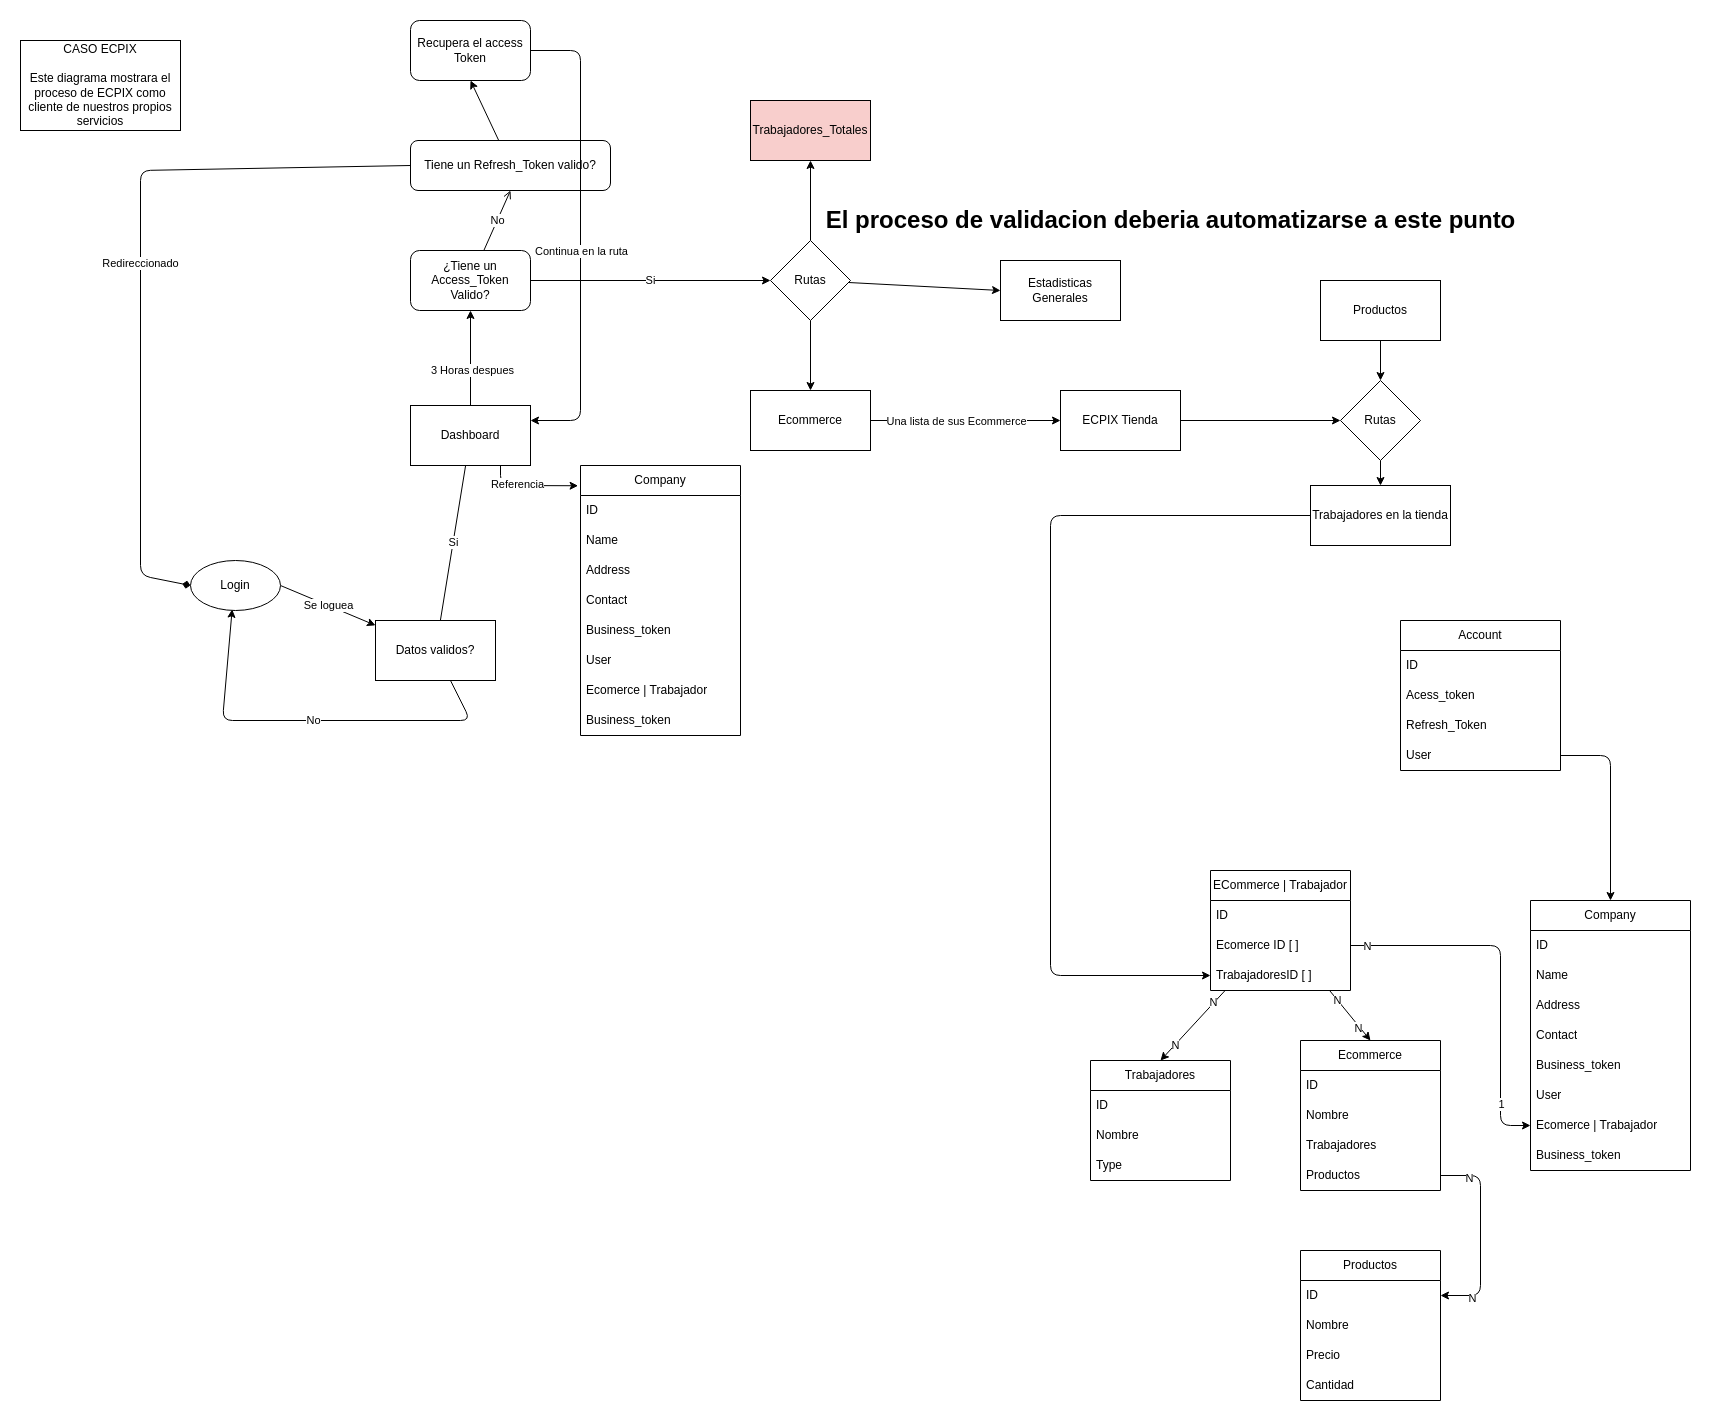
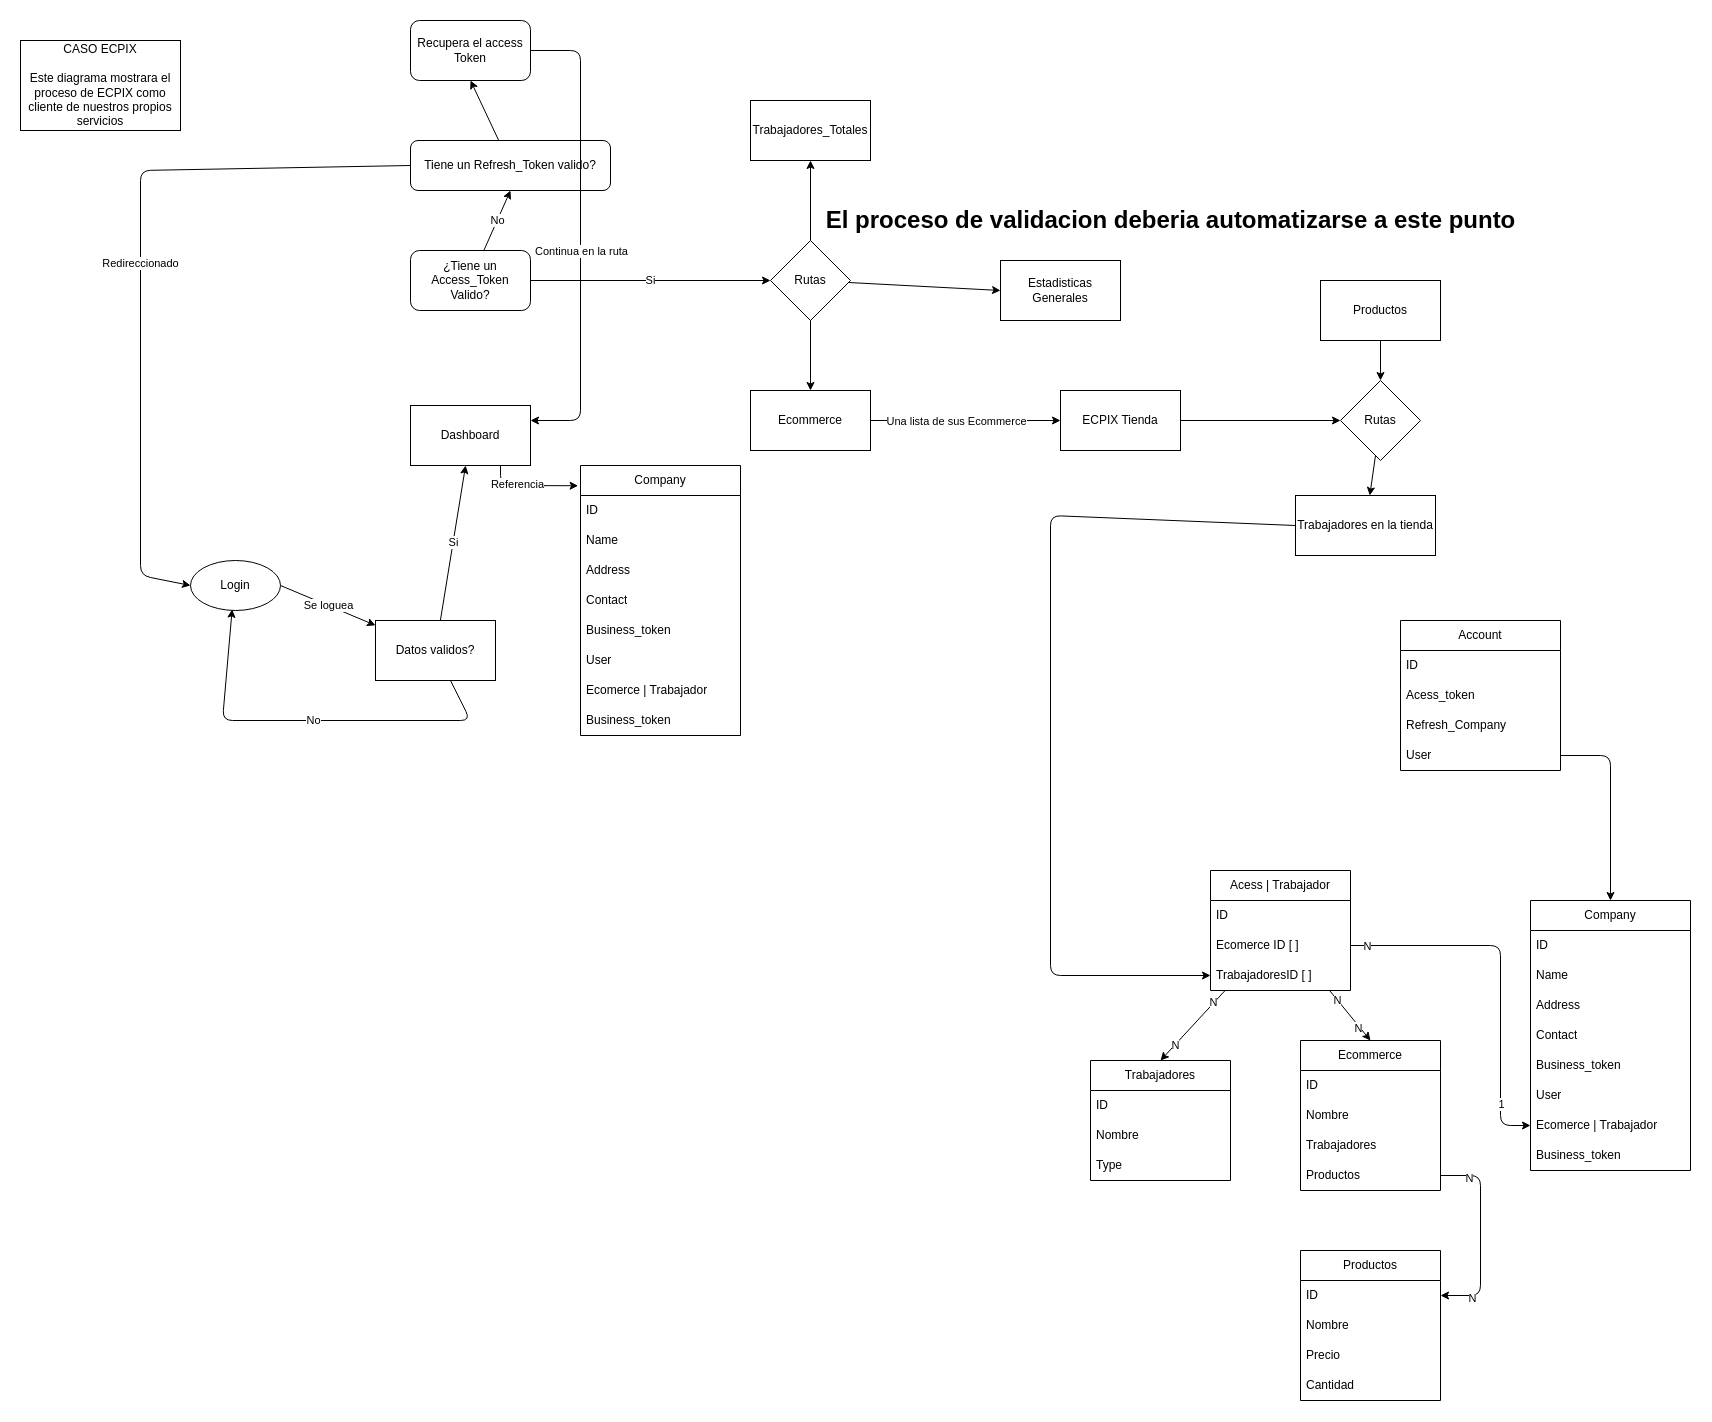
(811, 131) -> (811, 131)
(508, 196) -> (507, 198)
(471, 361) -> none
(465, 470) -> (464, 474)
(1381, 516) -> (1366, 526)
(182, 584) -> (182, 584)
(1450, 726) -> (1457, 726)
(1281, 886) -> (1281, 886)
